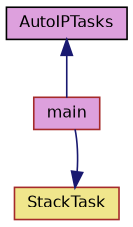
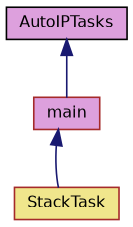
(77, 150) -> (56, 167)
